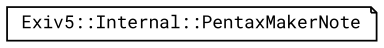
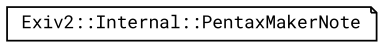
(192, 24) -> (192, 24)
